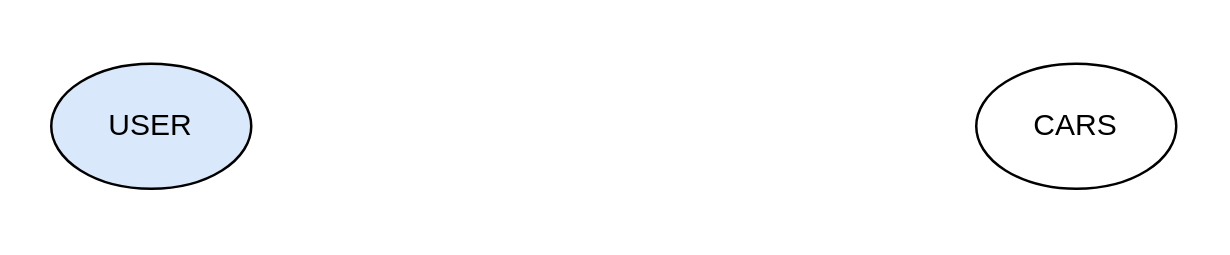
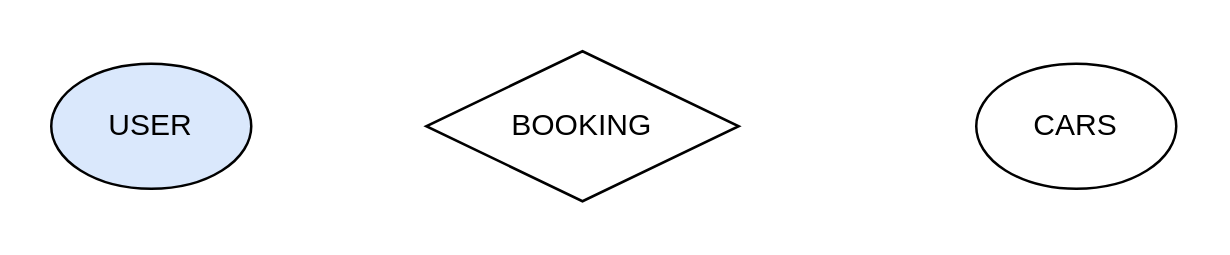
none -> (583, 126)
